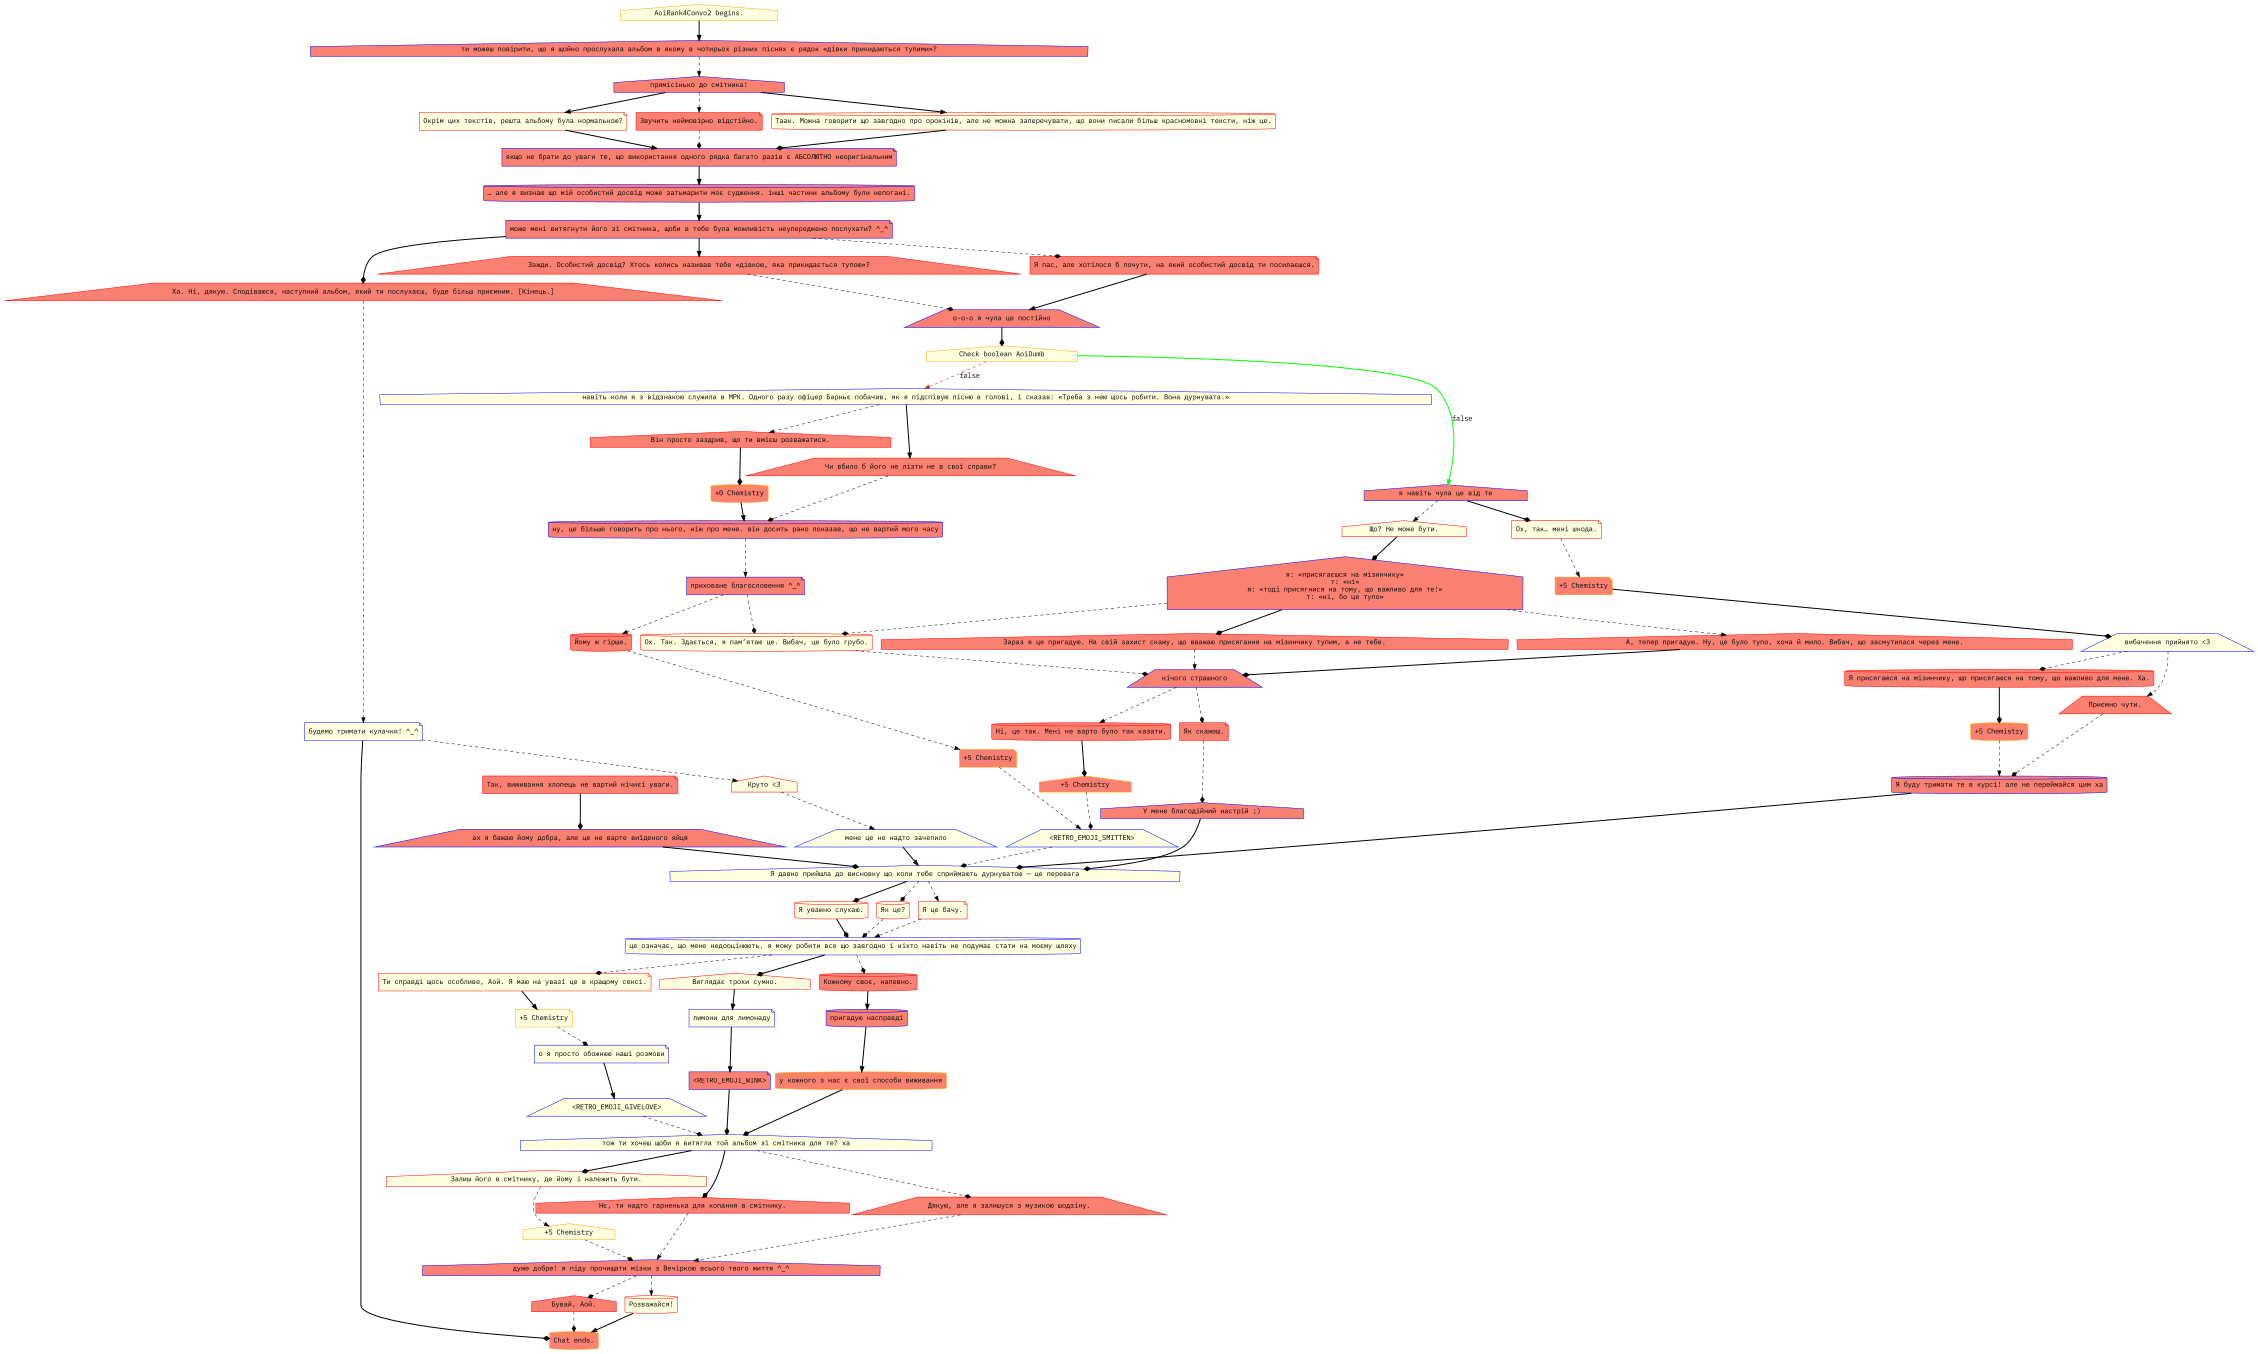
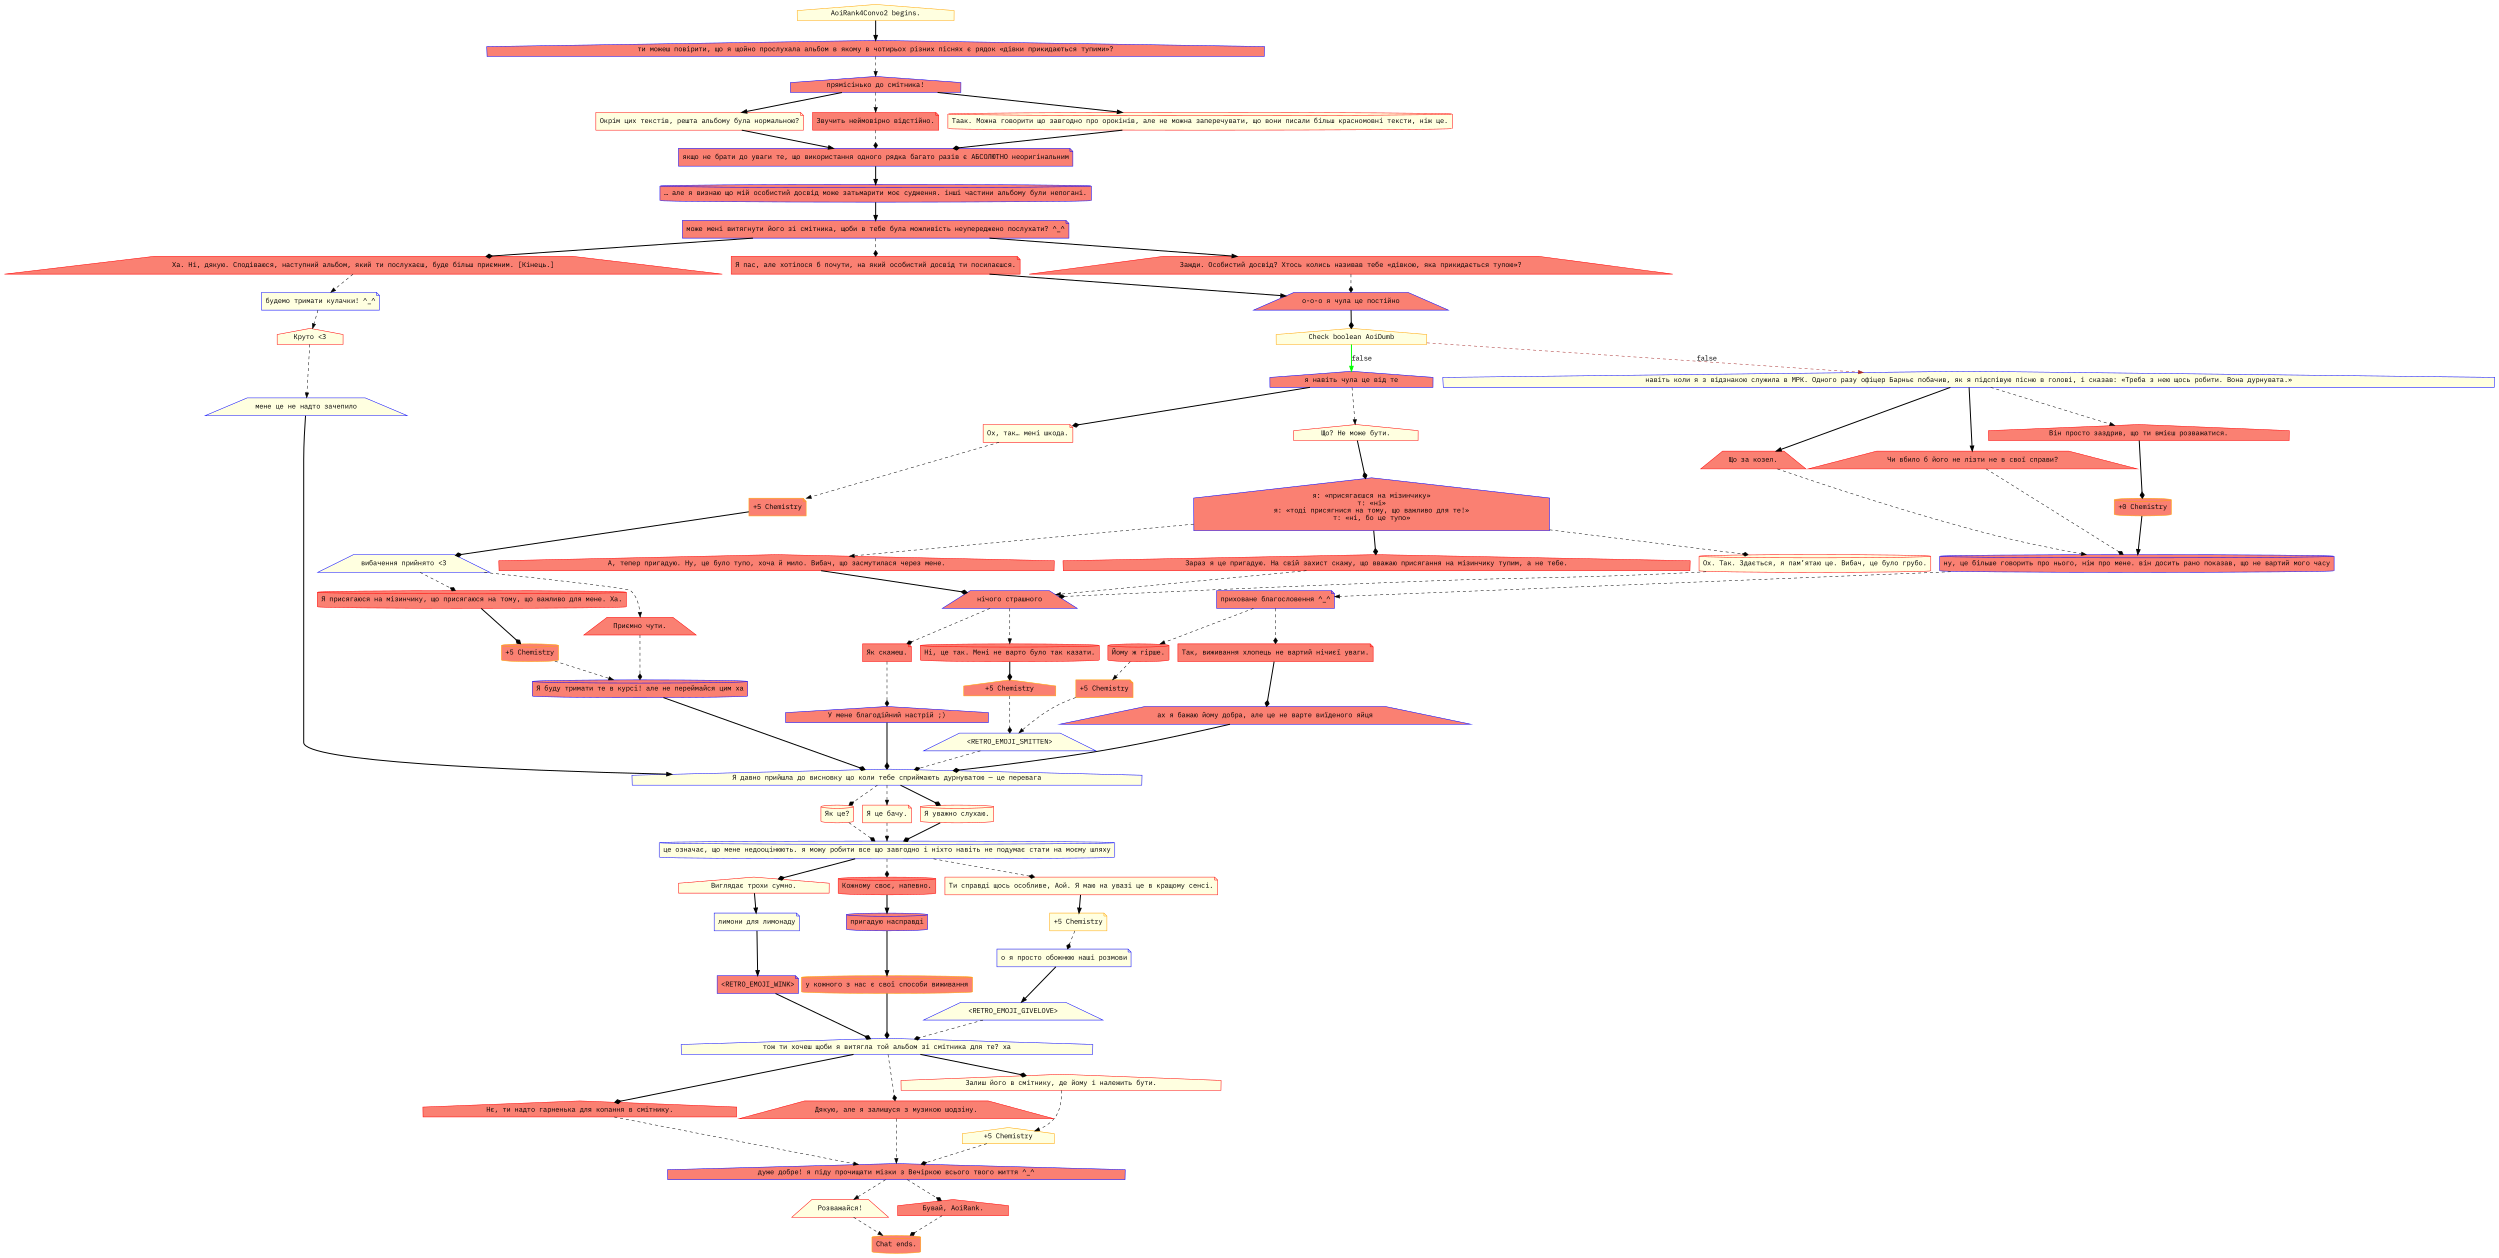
none -> (1753, 460)
(750, 611) -> (1276, 623)
(361, 1117) -> none
(574, 1305) -> (953, 1208)
(651, 1305) -> (840, 1208)
(615, 1322) -> (866, 1225)
